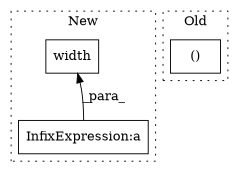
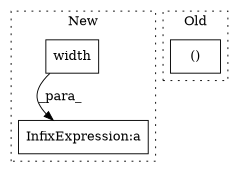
(83, 101) -> (37, 93)
